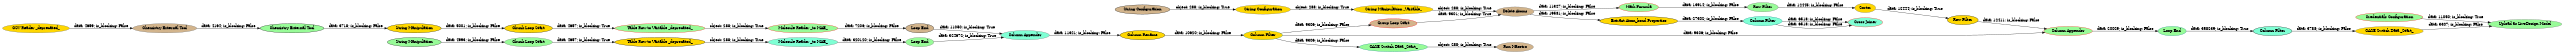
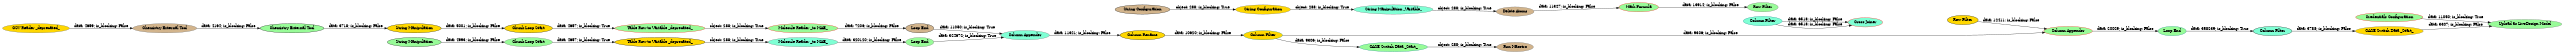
(1865, 8) -> none
(1393, 10) -> (1393, 10)
(1639, 21) -> none
(1393, 23) -> none
